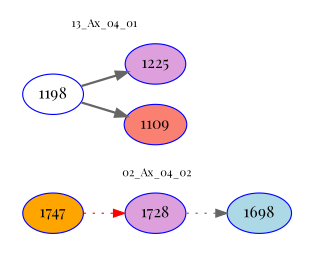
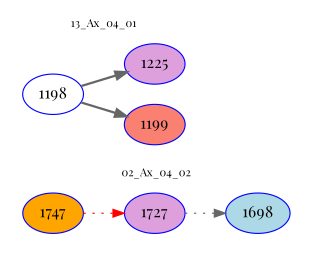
(155, 125) -> (155, 125)
(155, 213) -> (155, 213)
